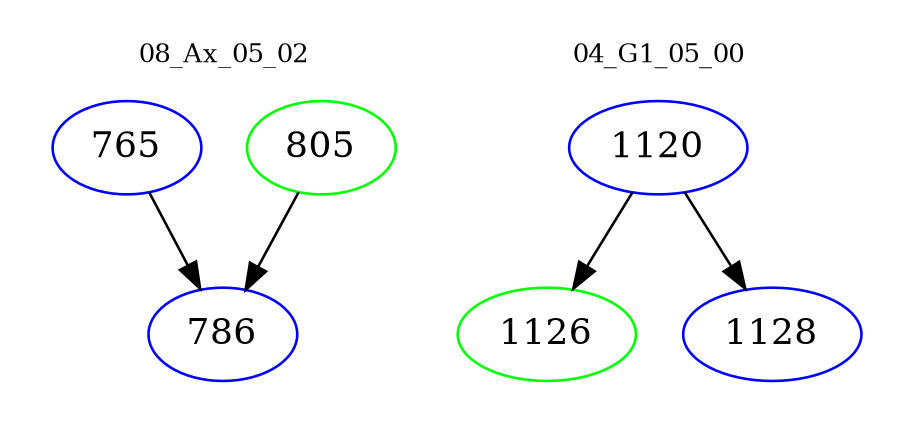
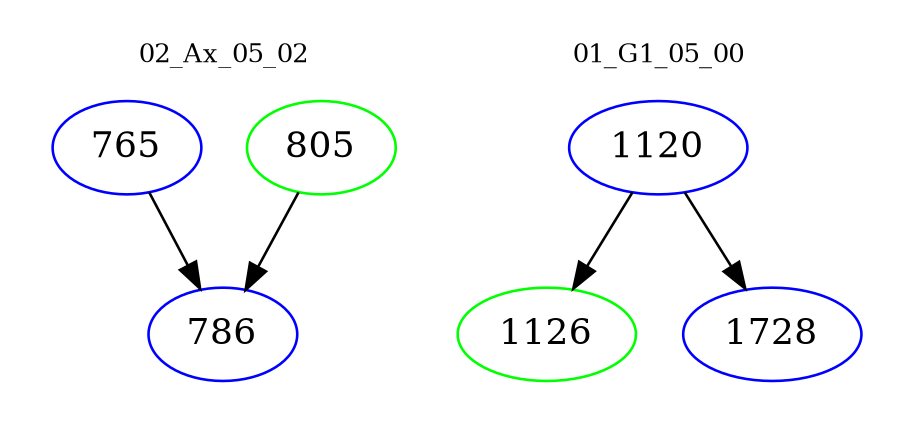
(224, 56) -> (224, 56)
(660, 56) -> (660, 56)
(772, 334) -> (772, 334)
